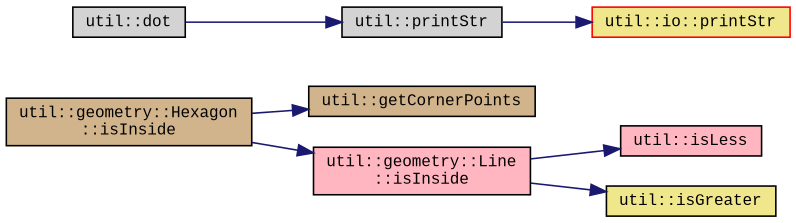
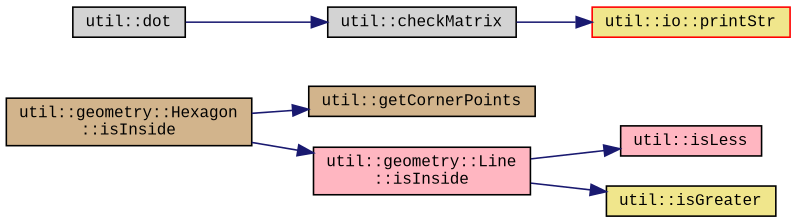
(422, 22) -> (422, 22)
